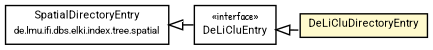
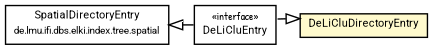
(295, 30) -> (281, 19)
